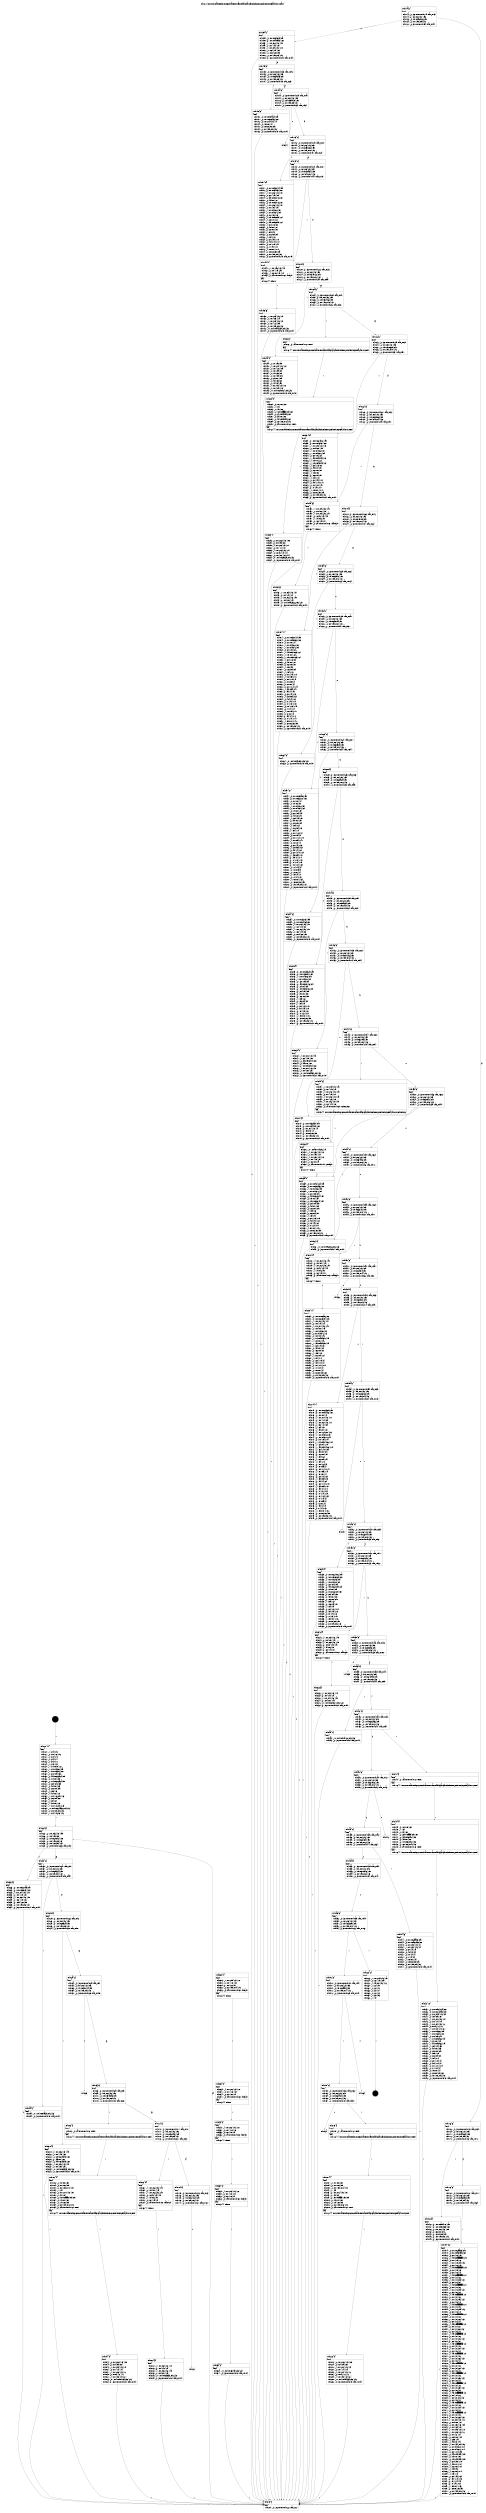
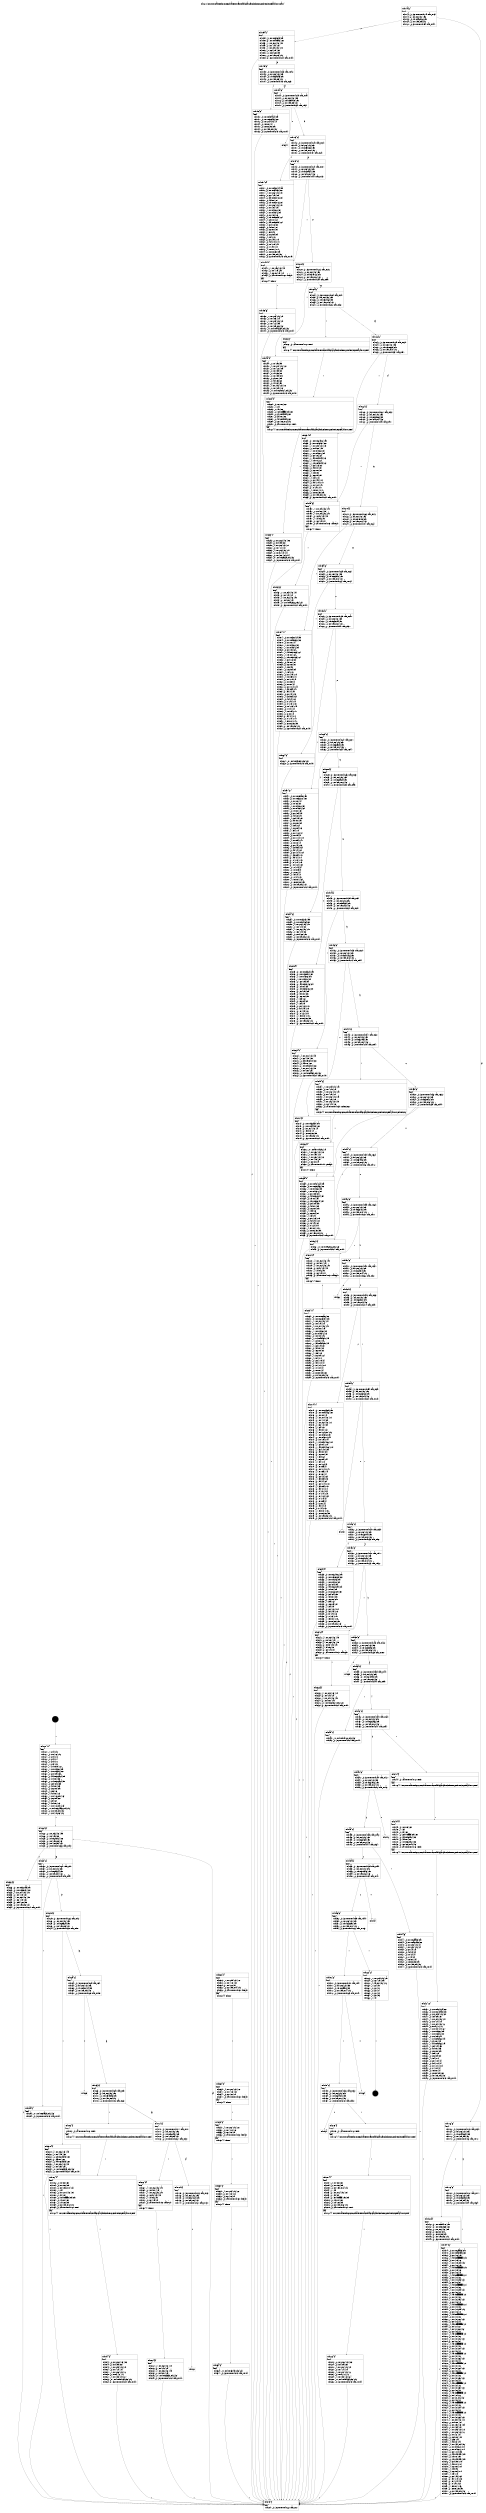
none -> (372, 1921)
